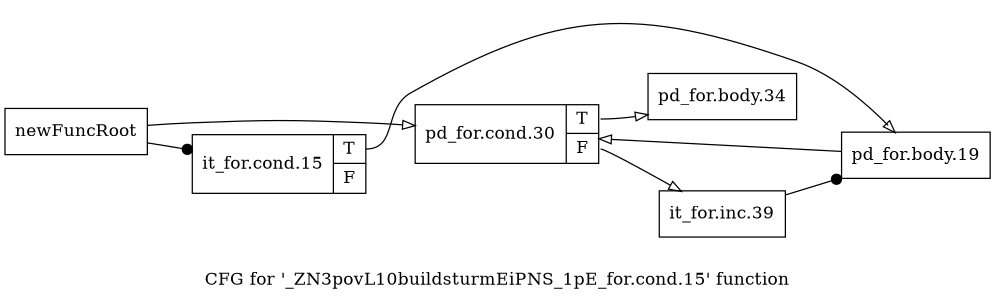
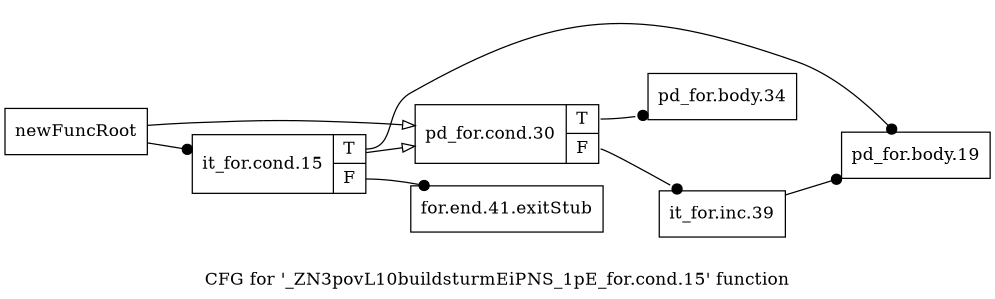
(617, 24) -> (617, 24)
(618, 118) -> (618, 118)
(727, 145) -> (385, 150)
(636, 166) -> (636, 166)
none -> (507, 209)
